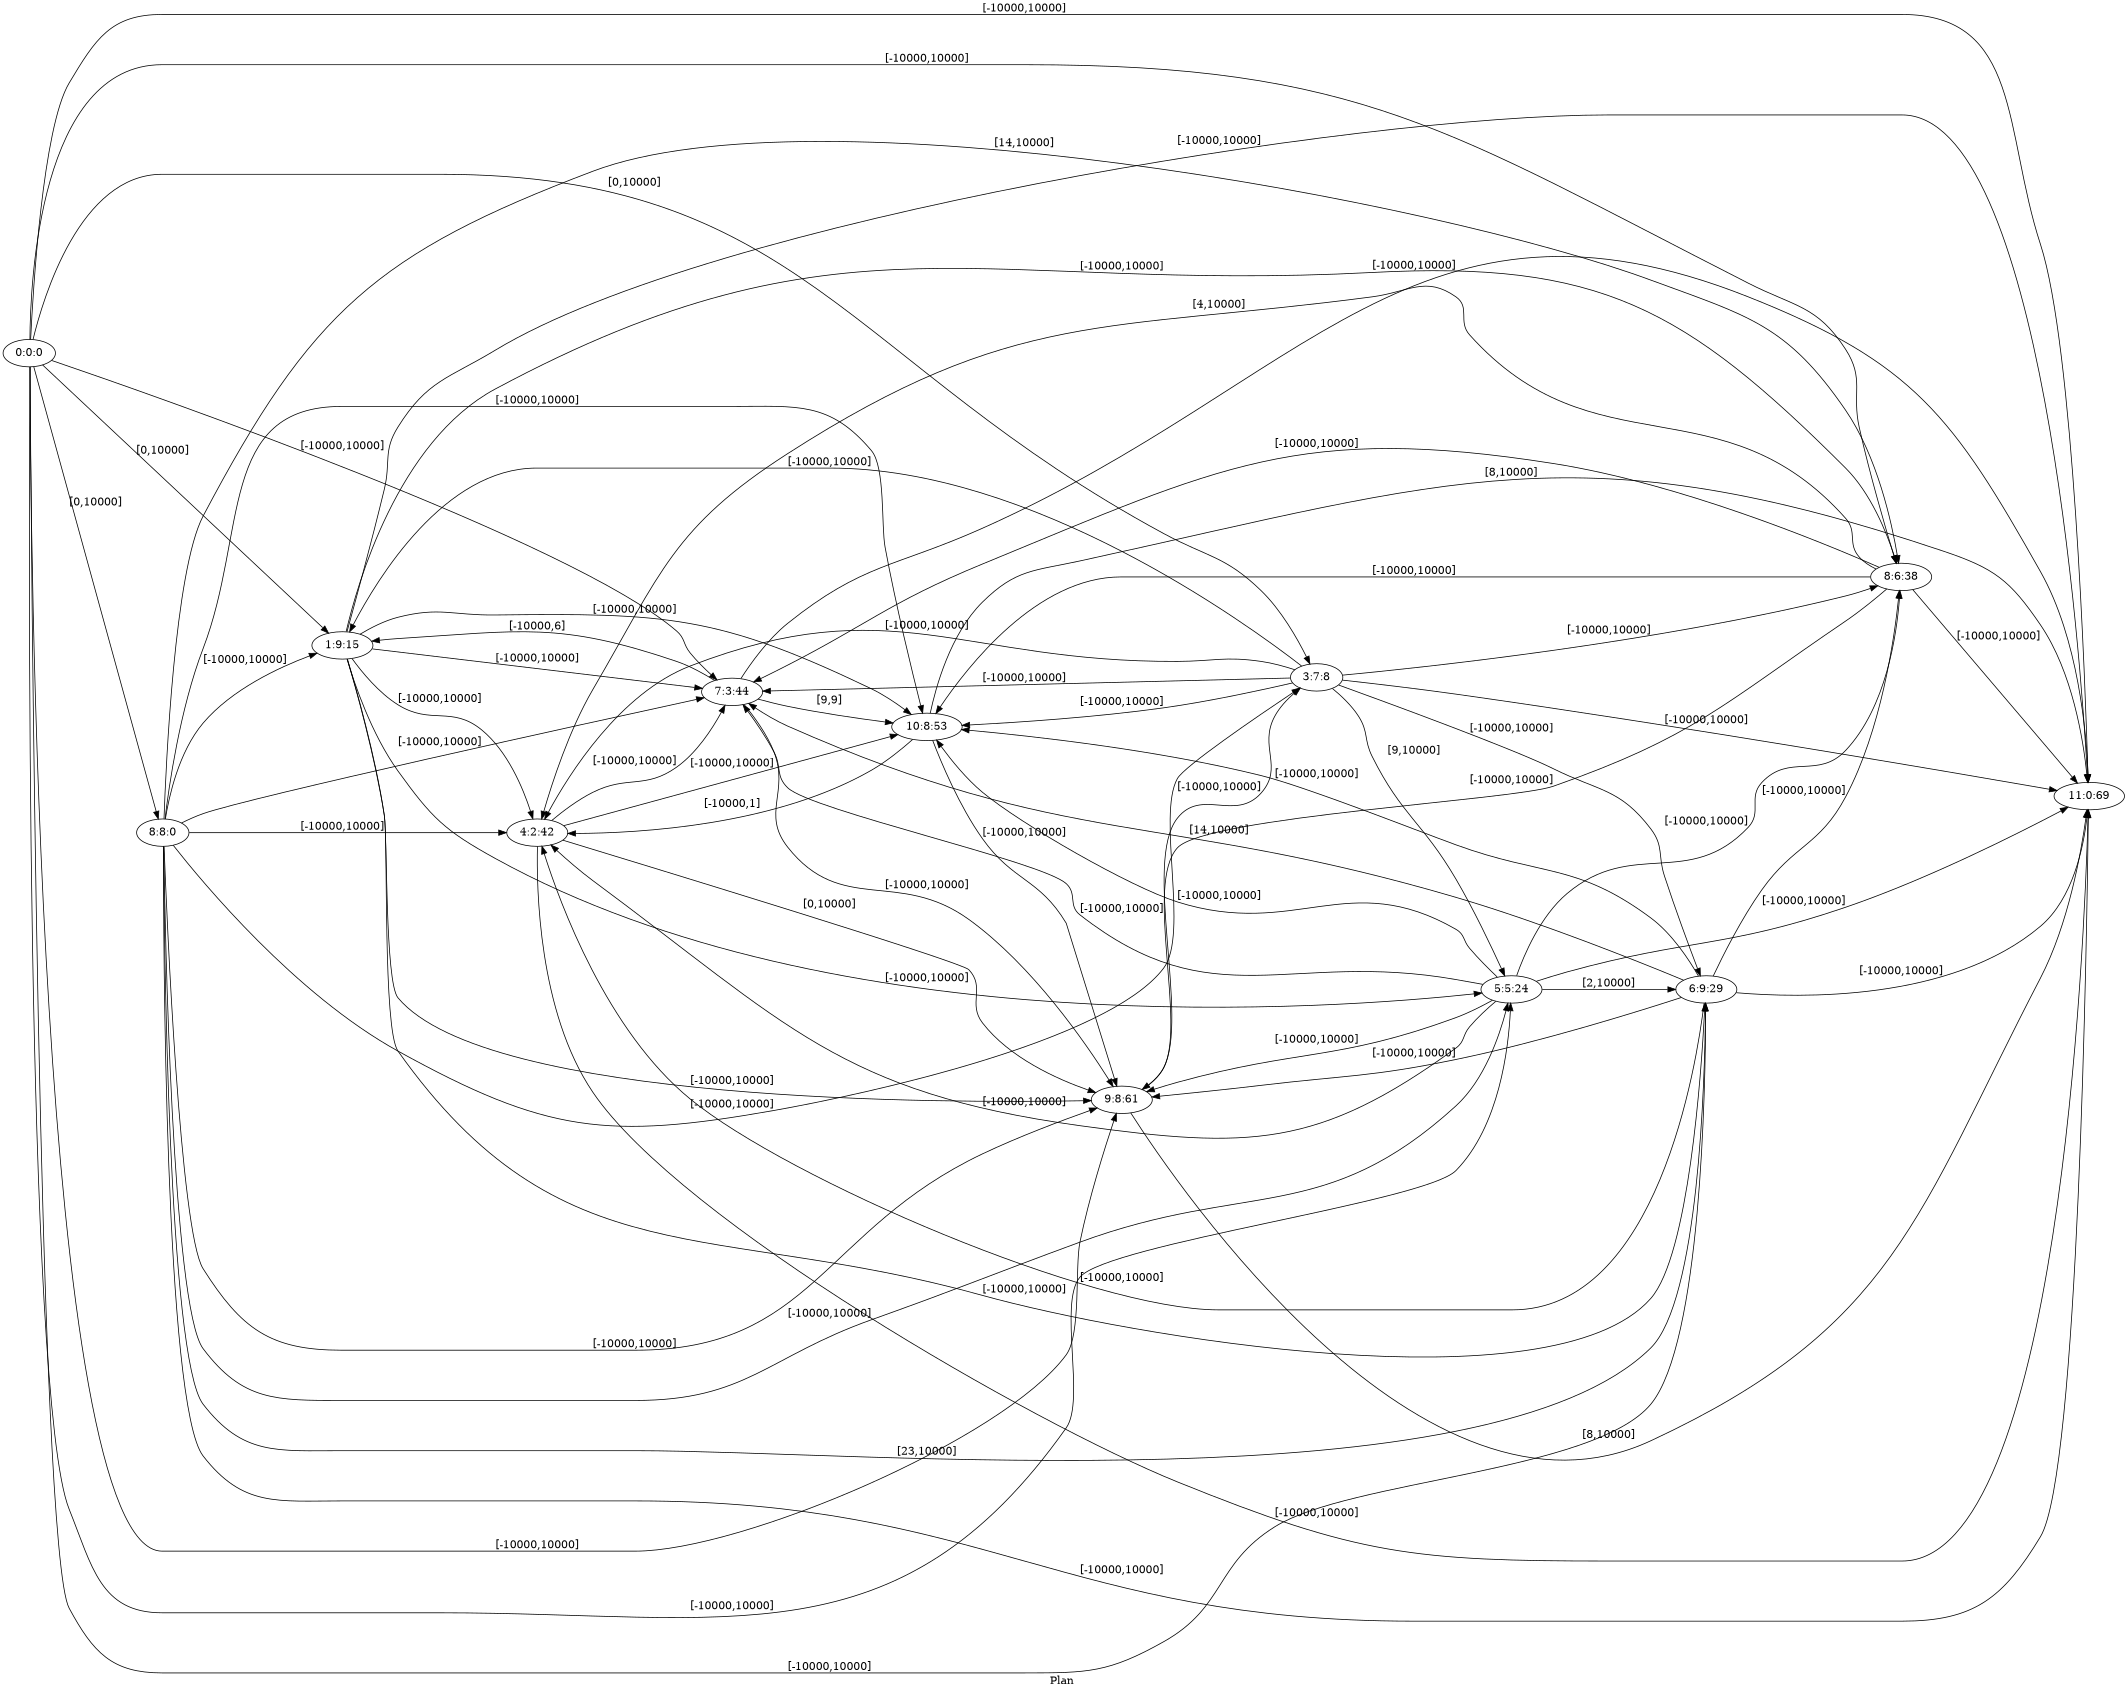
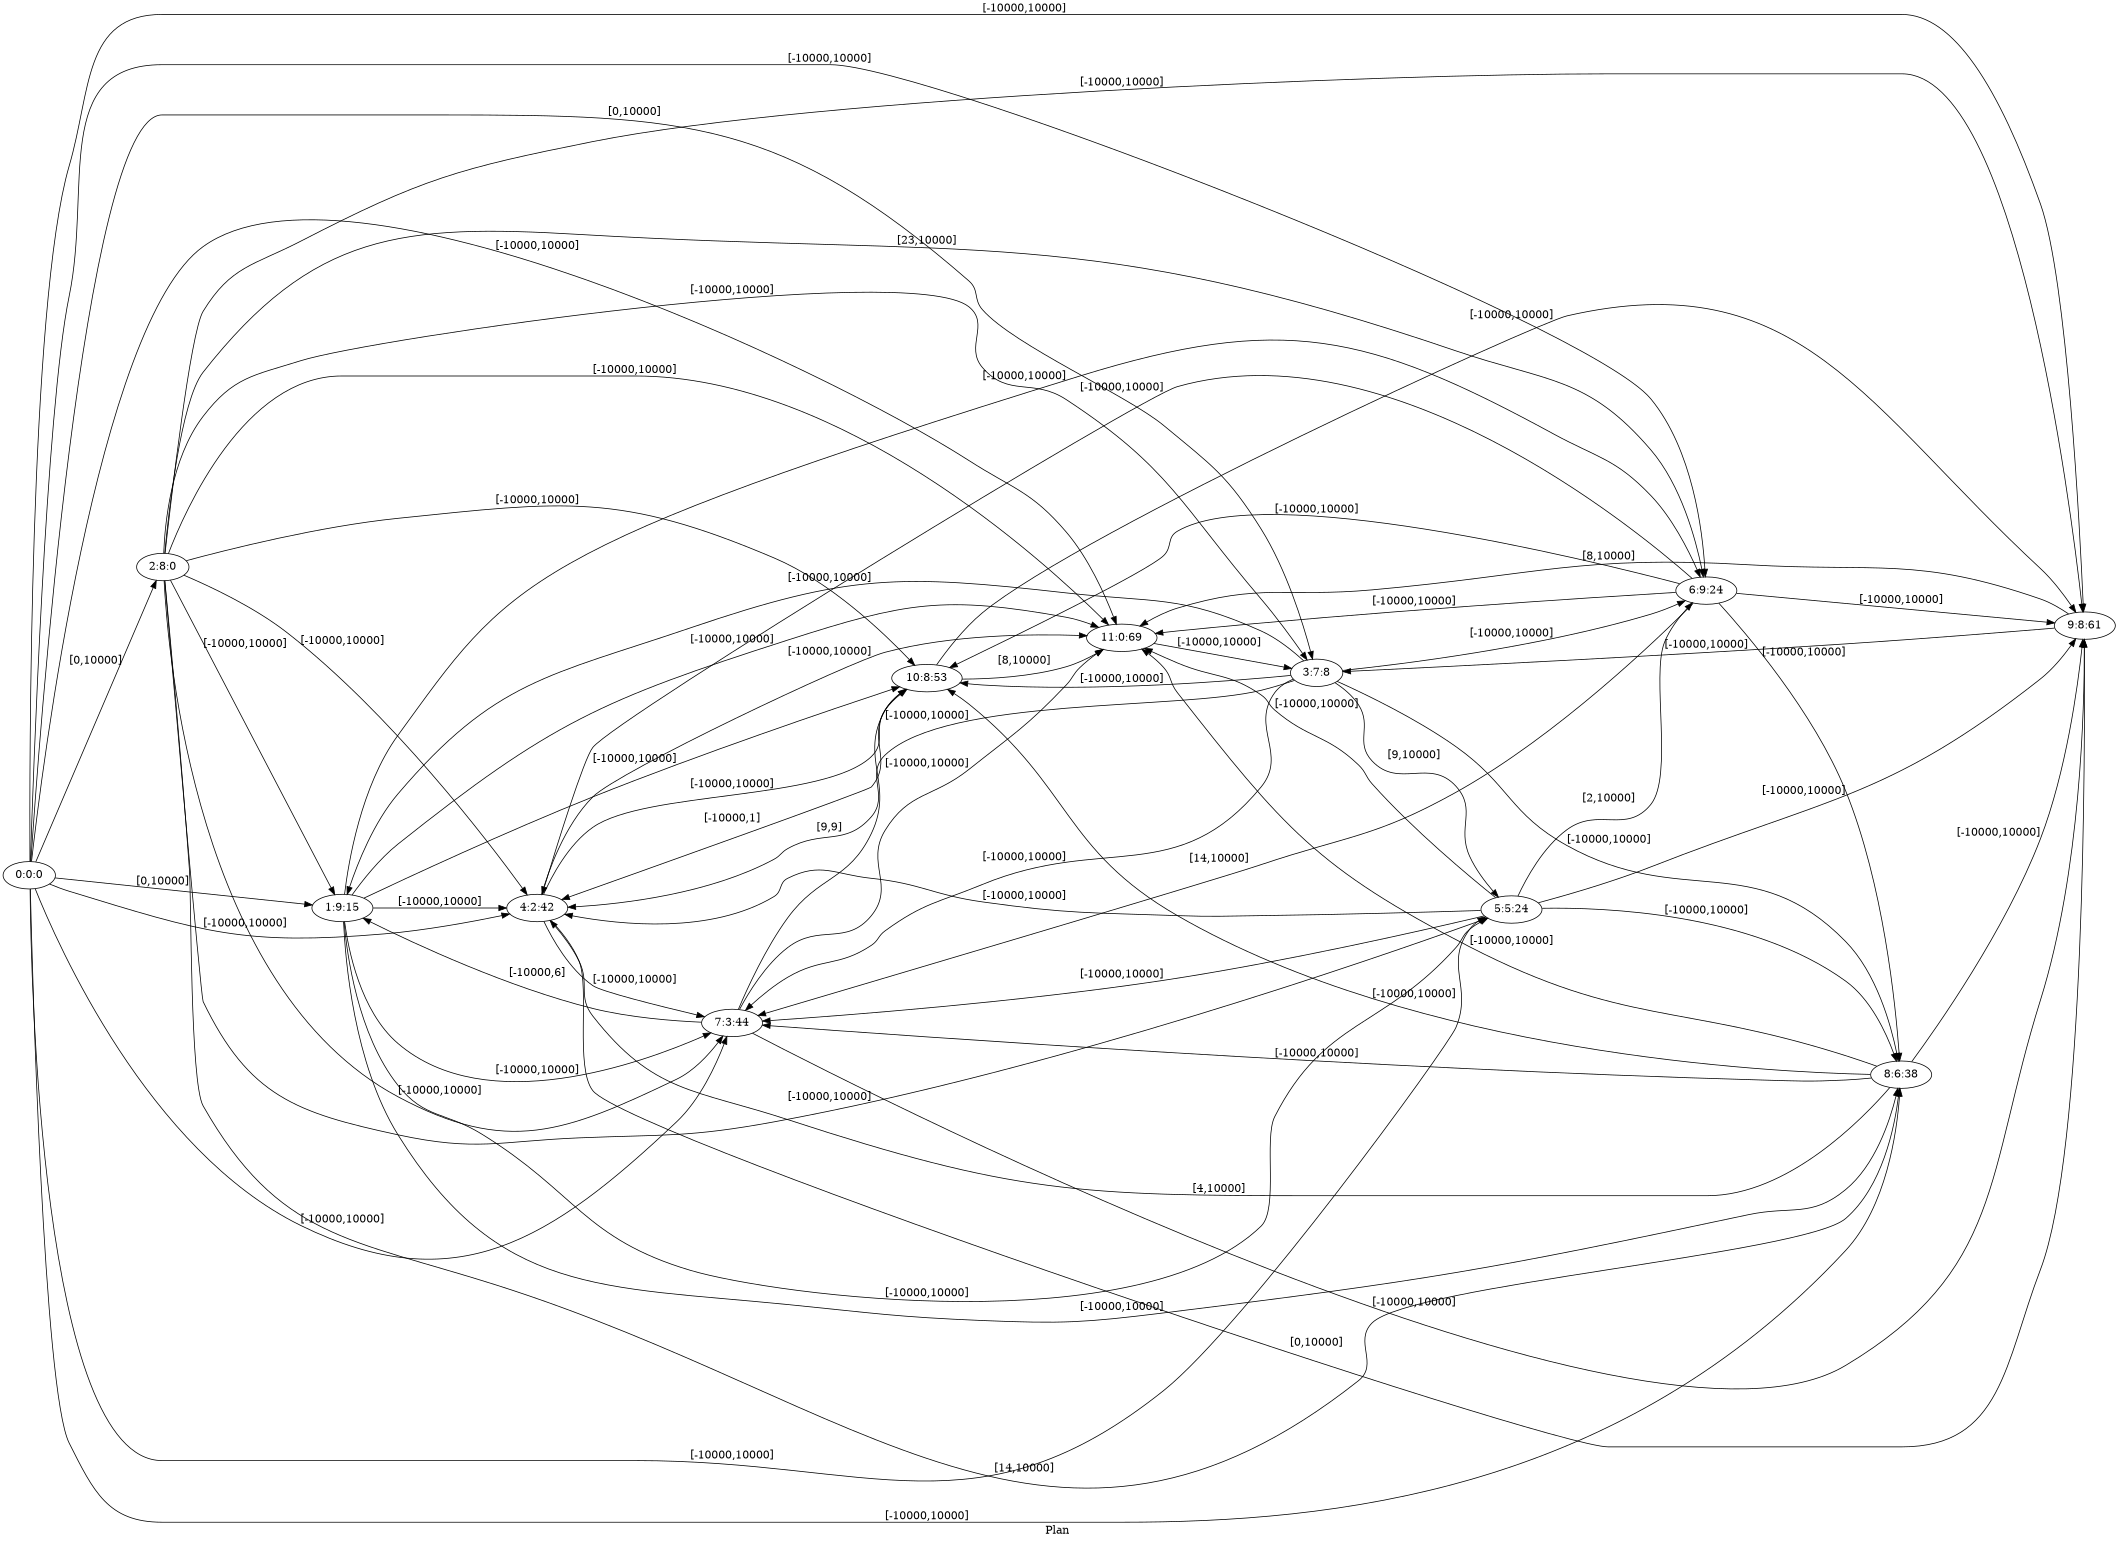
(1697, 730) -> (1219, 655)
(163, 833) -> (163, 567)
(1208, 909) -> none
none -> (273, 937)
(1706, 989) -> (1706, 591)
(562, 1066) -> none
